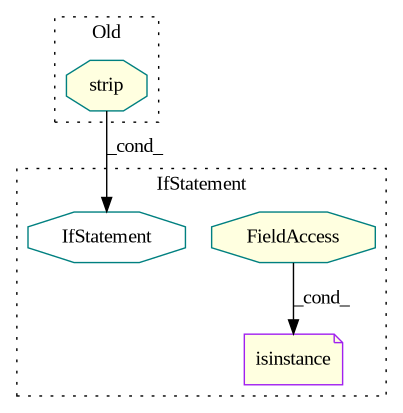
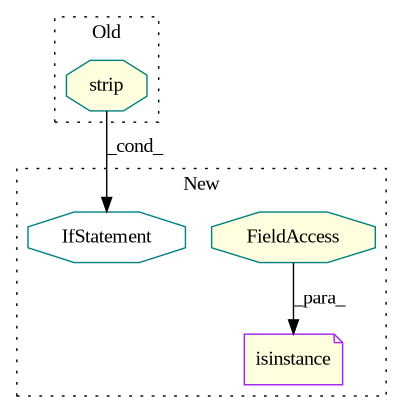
(201, 185) -> (201, 185)
(322, 298) -> (319, 298)
